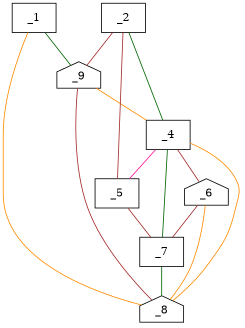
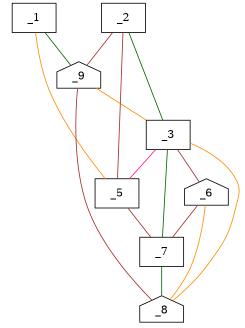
(168, 135) -> (168, 135)
(5, 206) -> (59, 111)
